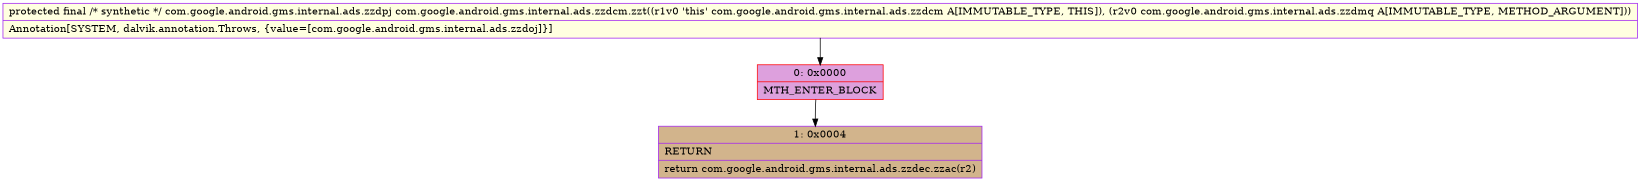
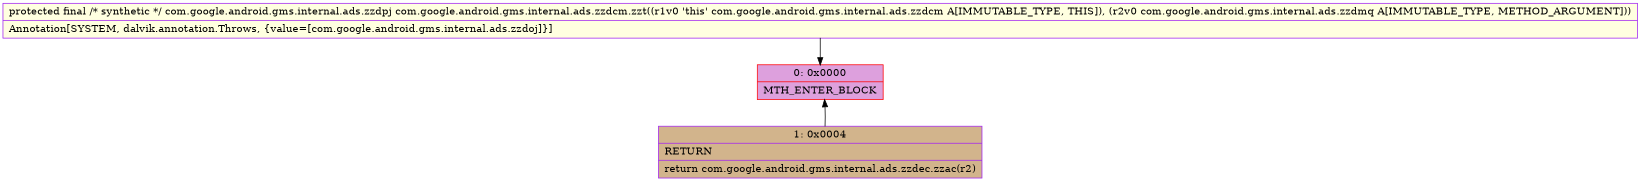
(815, 109) -> (825, 117)
